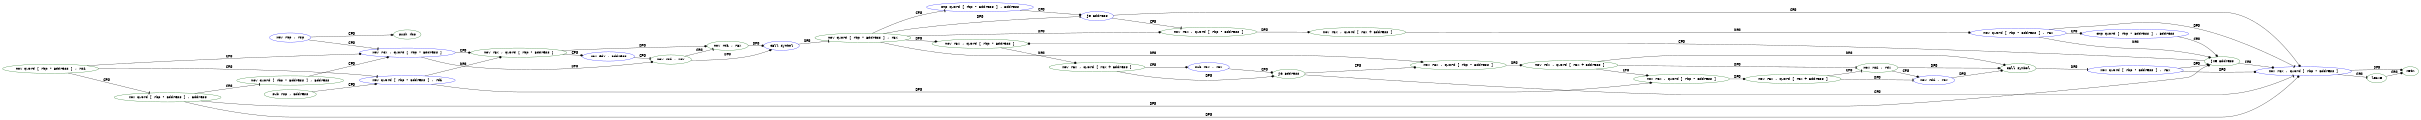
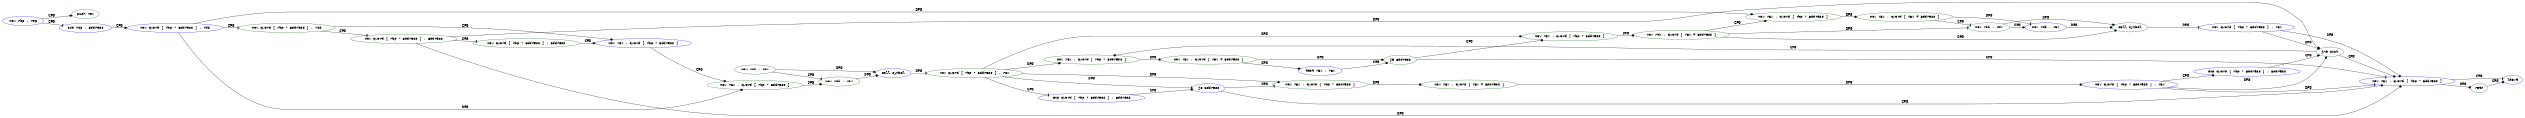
(407, 34) -> (85, 14)
(343, 44) -> (52, 24)
(609, 56) -> none
(2222, 61) -> (2330, 52)
(1209, 67) -> (1320, 71)
(237, 69) -> (230, 28)
(536, 69) -> none
(2393, 75) -> (2494, 84)
(2377, 78) -> (2513, 80)
(290, 94) -> (85, 28)
